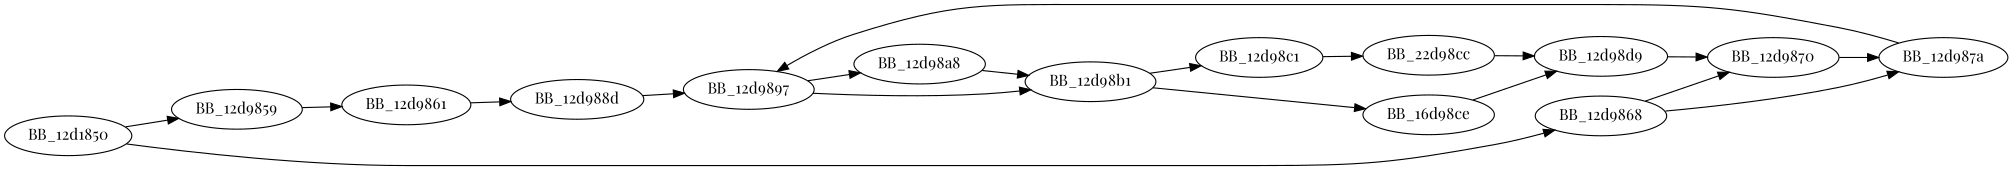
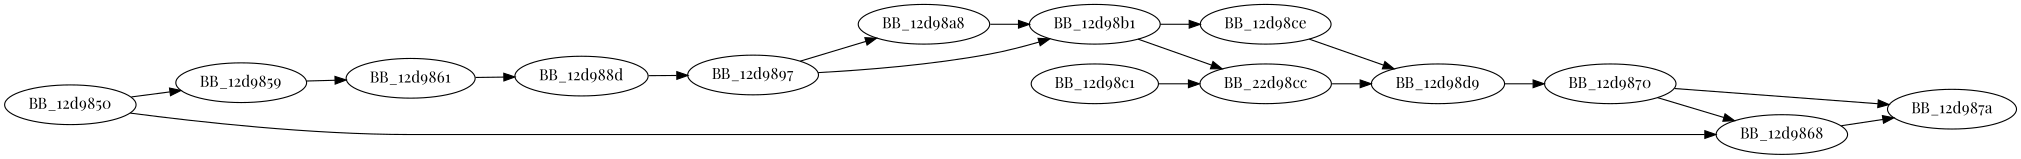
(1339, 5) -> none
(1170, 70) -> (1175, 52)
(1682, 88) -> (1691, 108)
(1429, 115) -> (1266, 24)
(68, 136) -> (70, 105)
